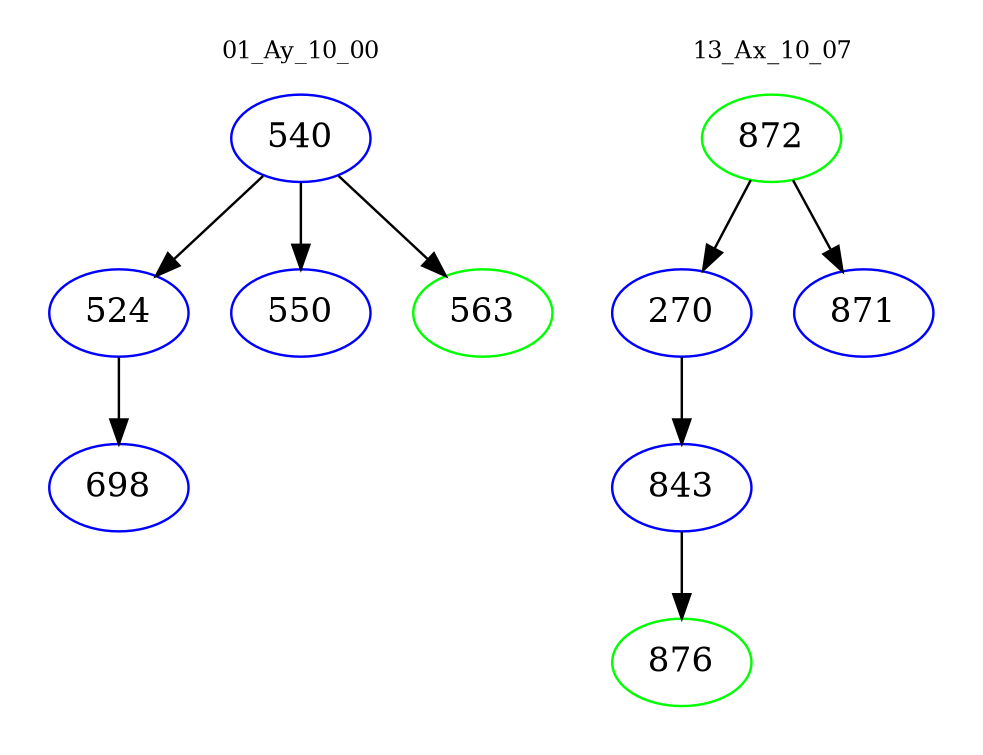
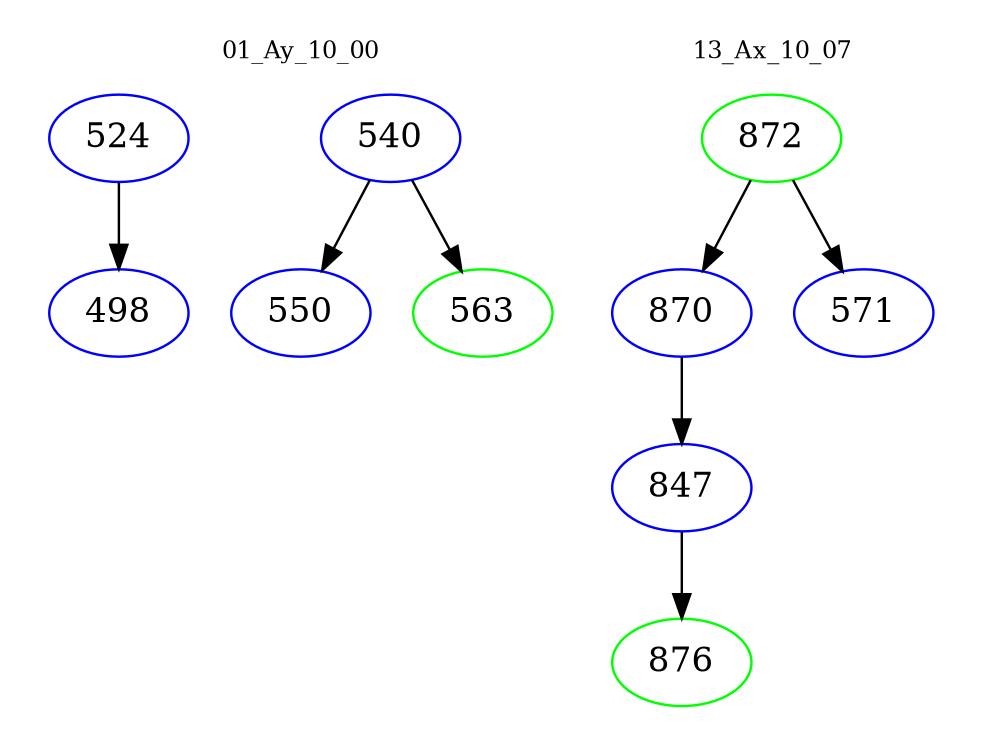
(219, 218) -> none
(682, 313) -> (682, 313)
(864, 313) -> (864, 313)
(119, 488) -> (119, 313)
(682, 488) -> (682, 488)
